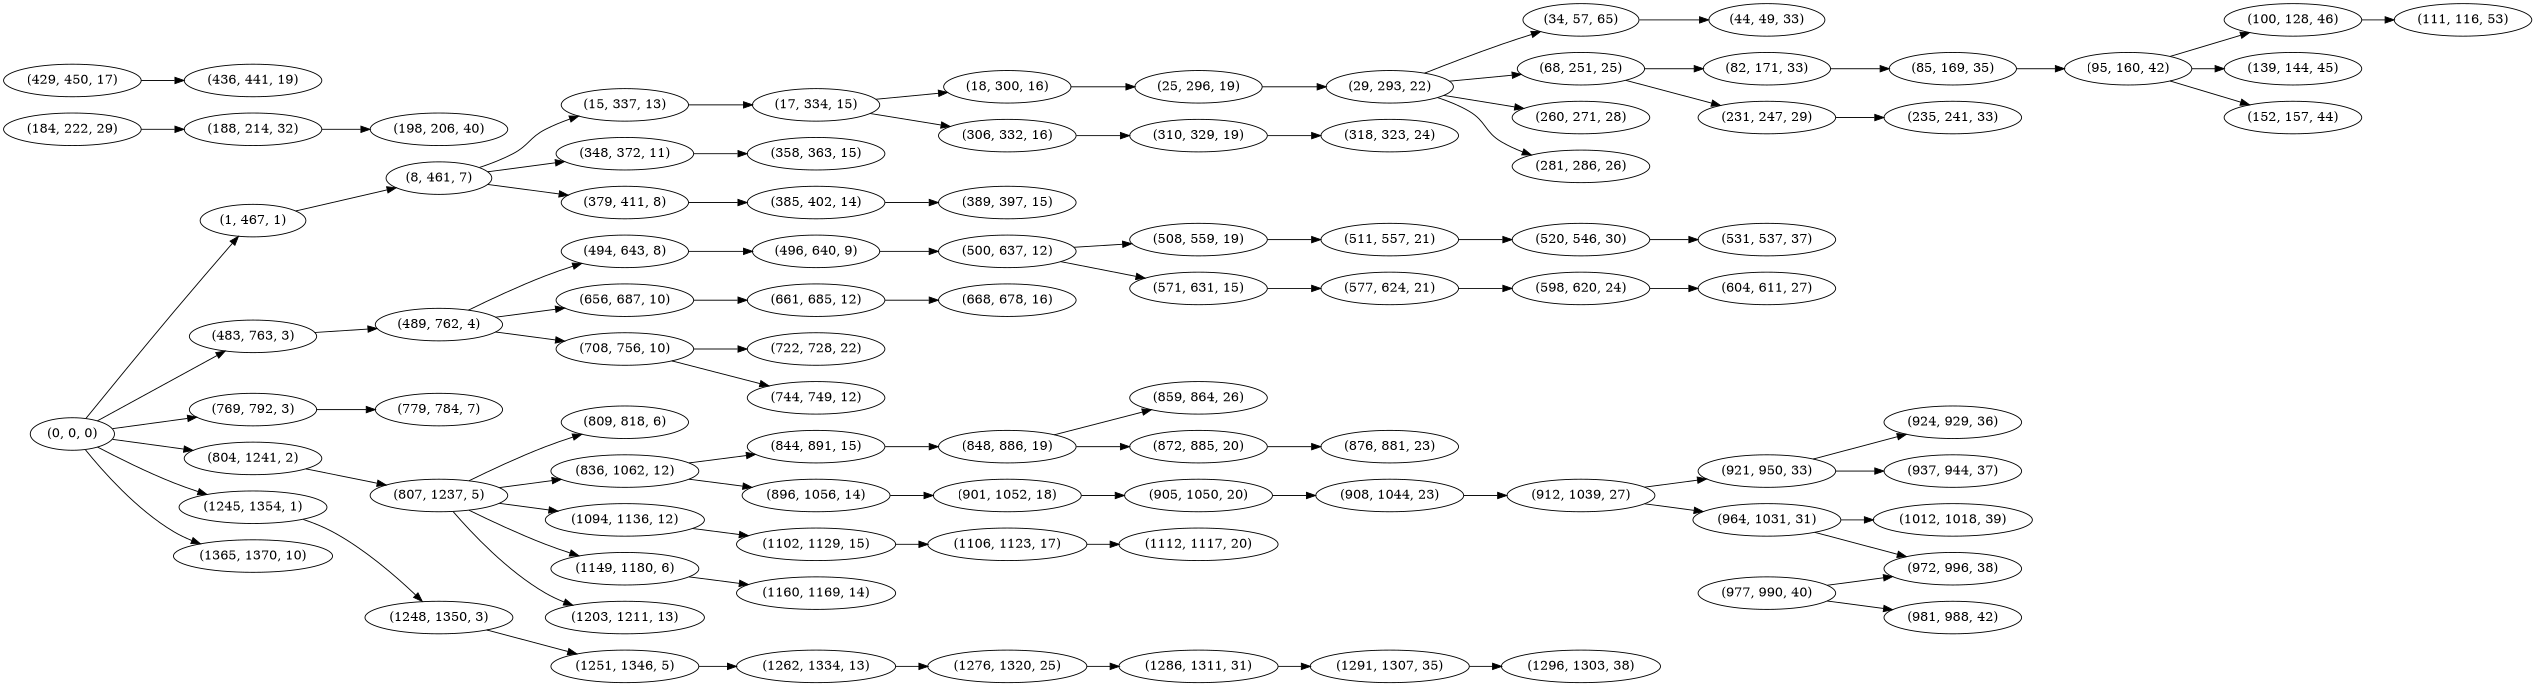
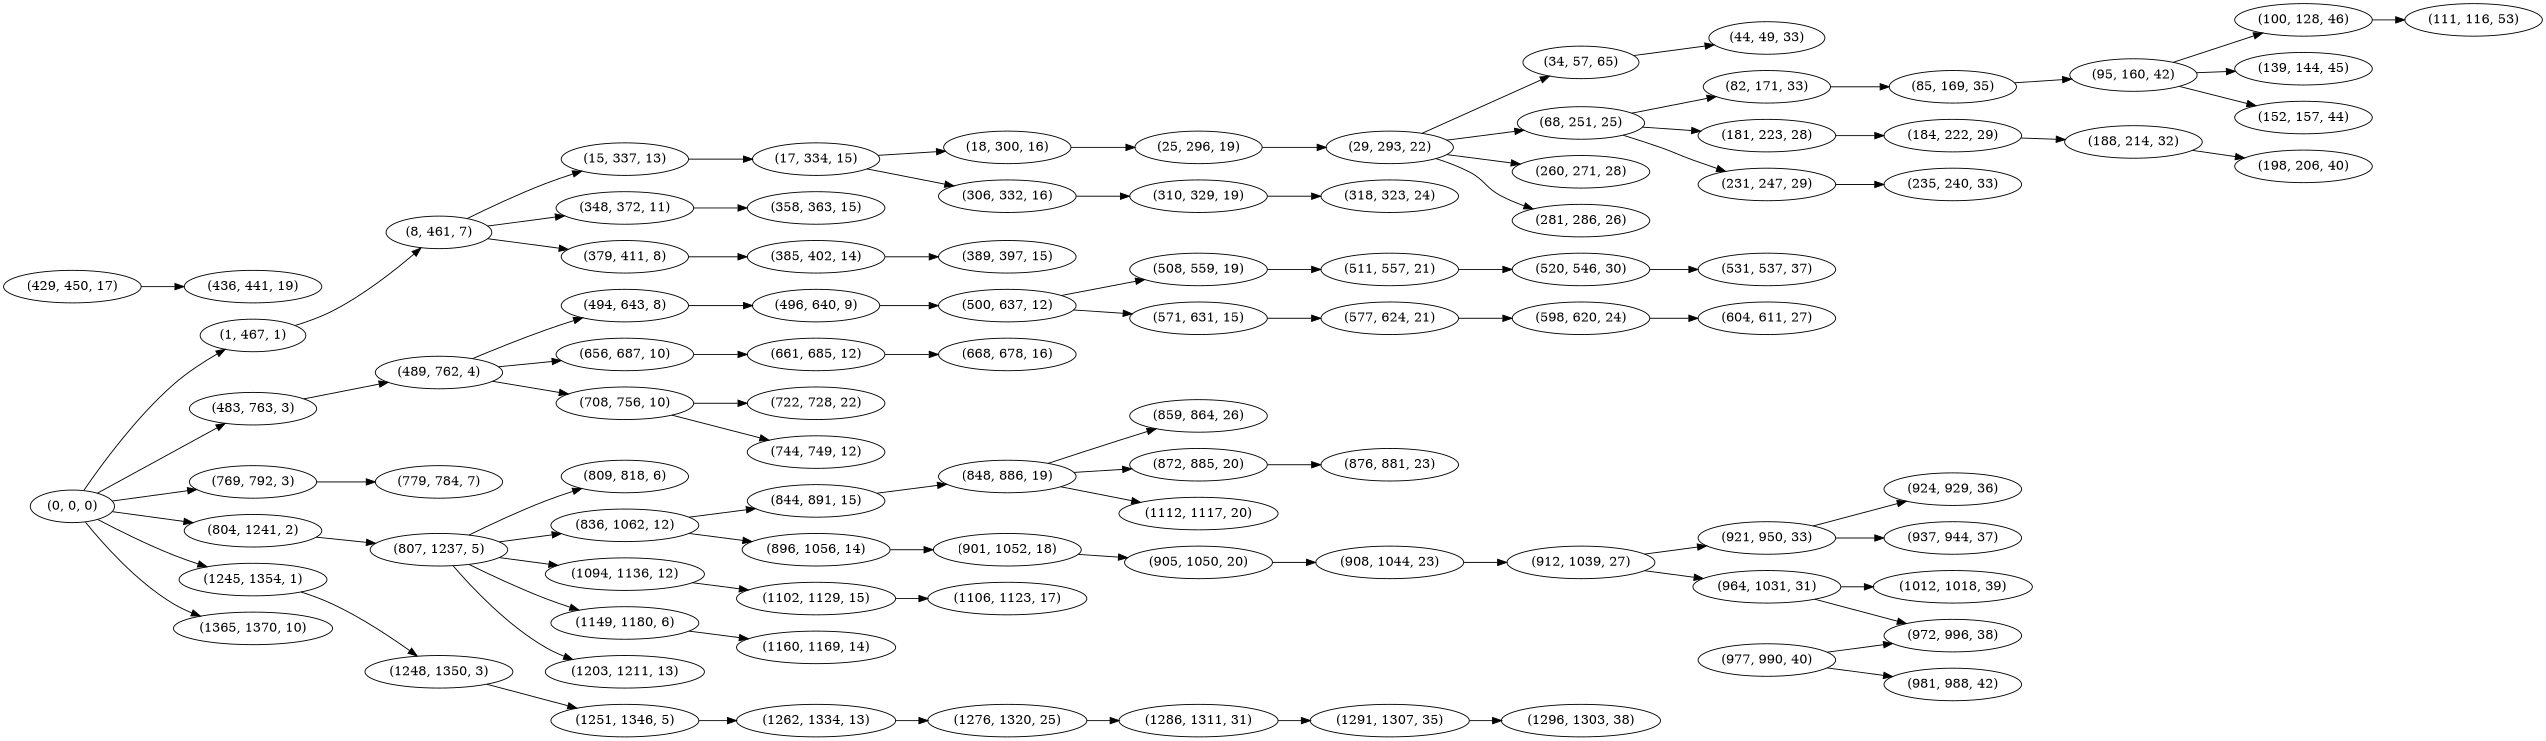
(1953, 118) -> (1953, 184)
none -> (1767, 136)
(1099, 544) -> (1096, 494)
